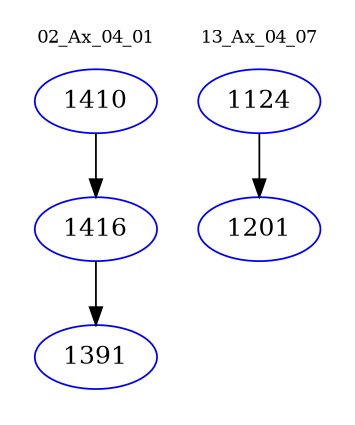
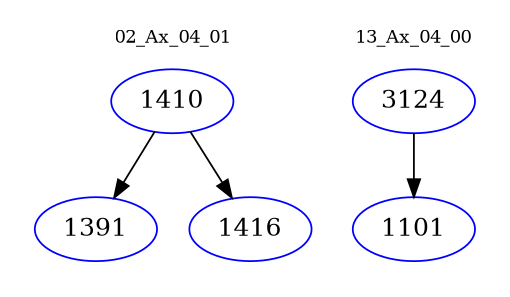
(259, 38) -> (414, 38)
(259, 101) -> (414, 101)
(259, 229) -> (414, 229)
(96, 284) -> (139, 157)
